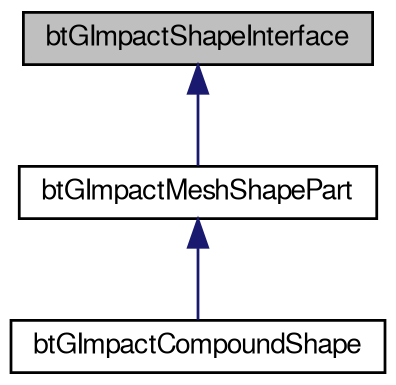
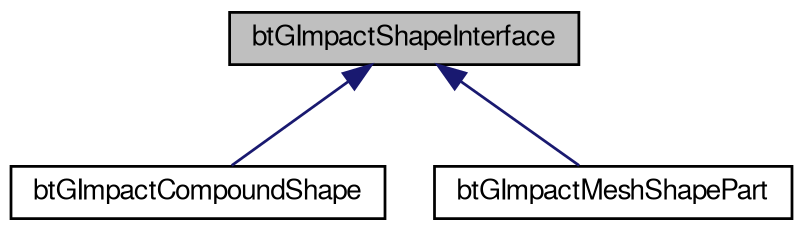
(198, 284) -> (290, 123)
